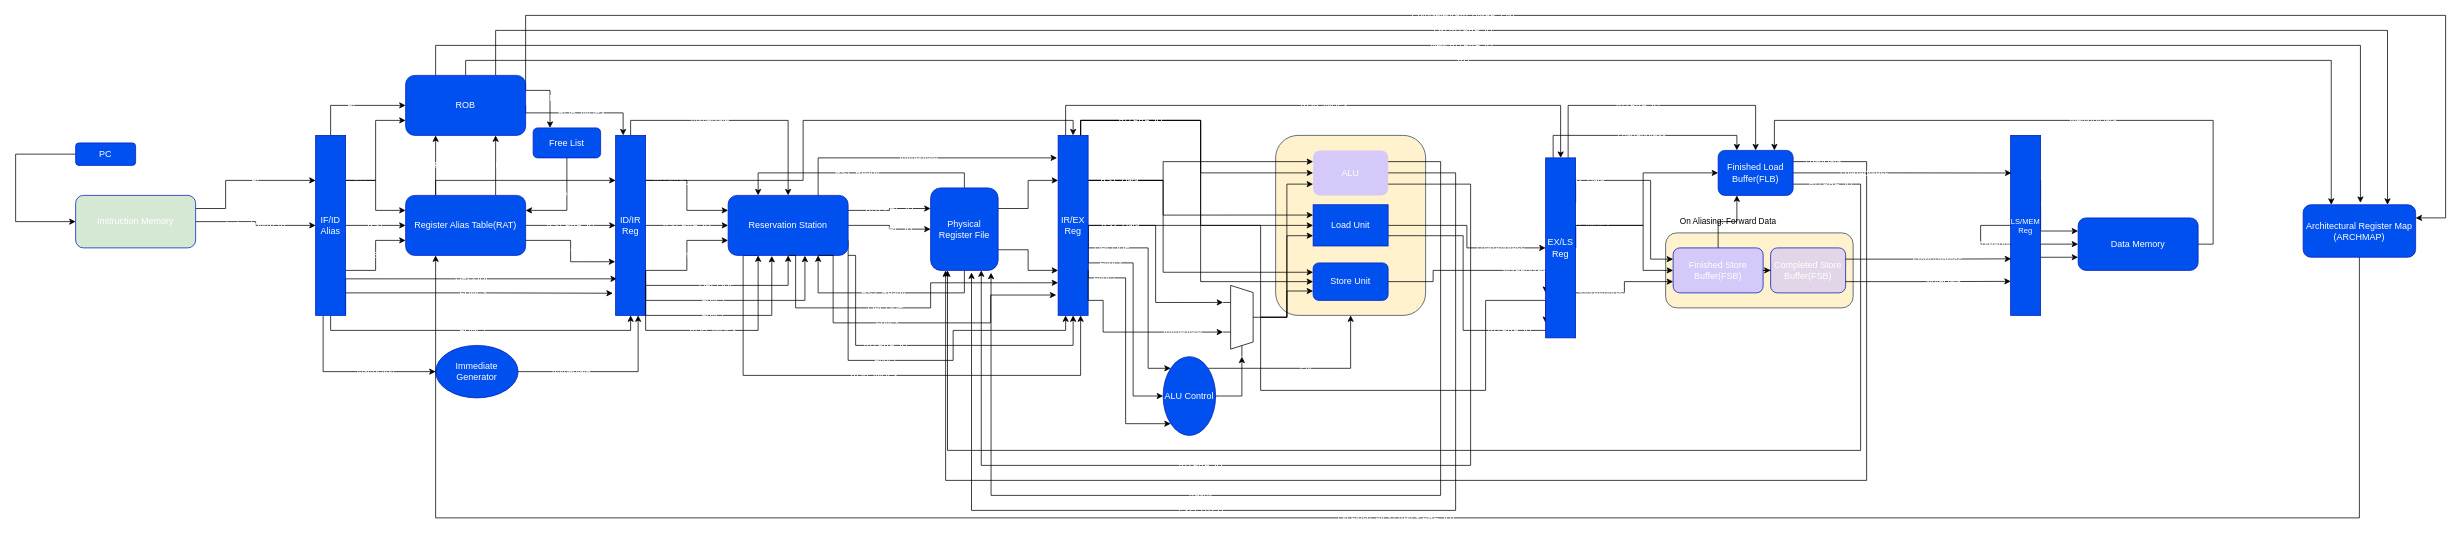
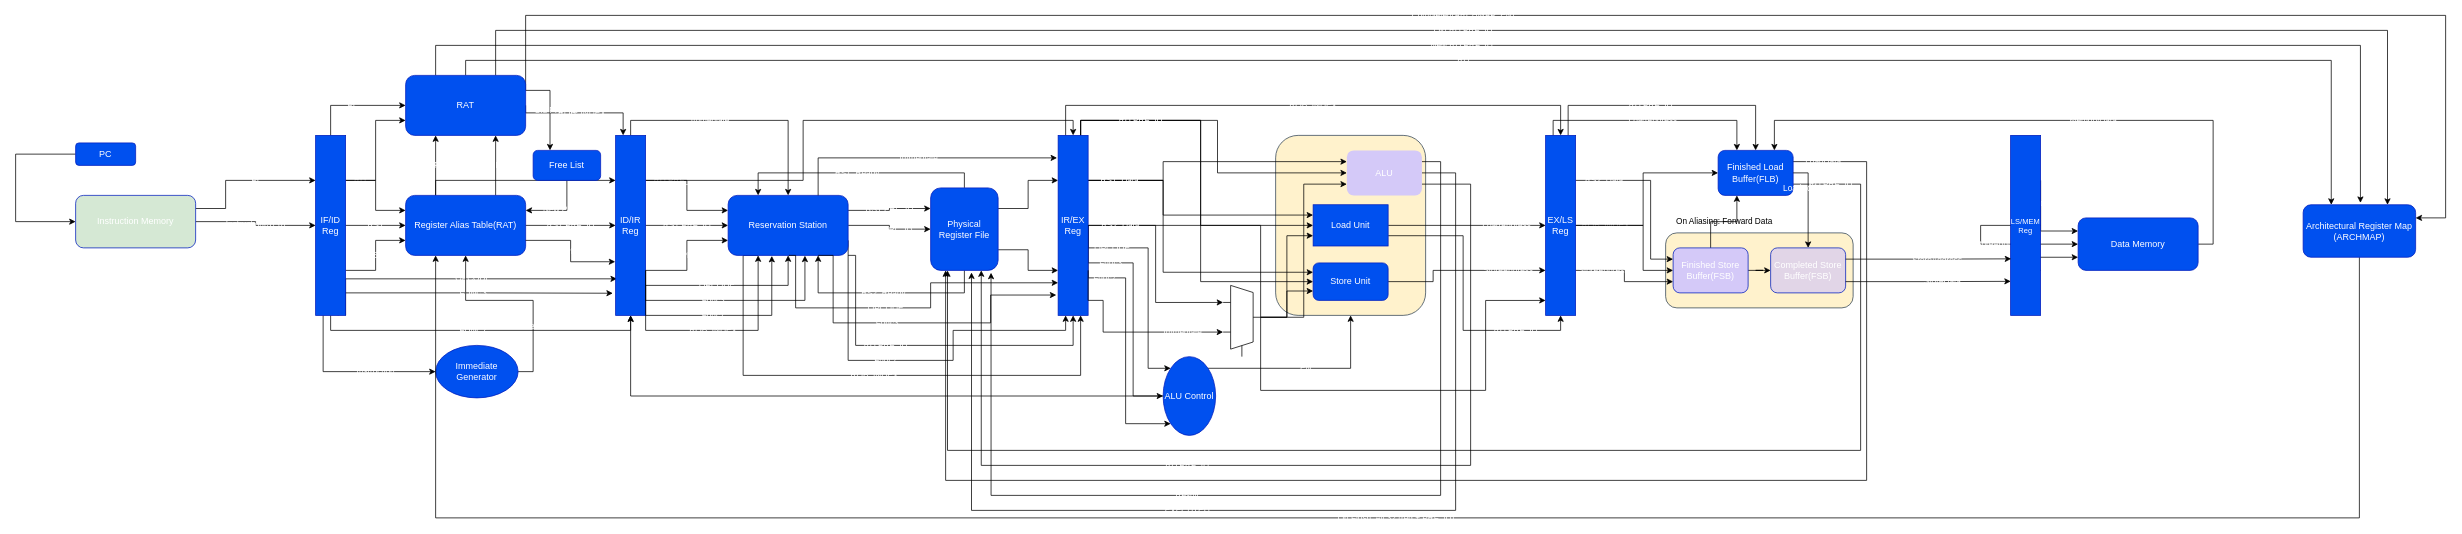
(465, 105) -> (465, 105)
(567, 143) -> (567, 165)
(1350, 173) -> (1384, 173)
(2004, 173) -> (1808, 241)
(330, 225) -> (330, 225)
(1560, 248) -> (1560, 225)
(1718, 270) -> (1710, 270)
(586, 372) -> (480, 300)
(1242, 396) -> (849, 396)
